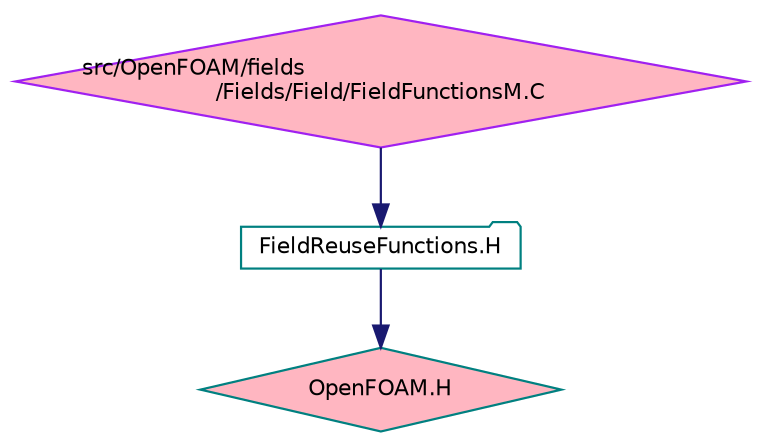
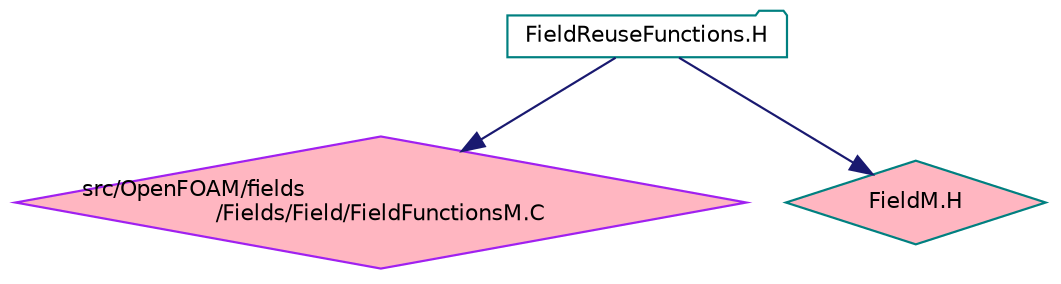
(381, 176) -> (548, 99)
(381, 390) -> (916, 203)
